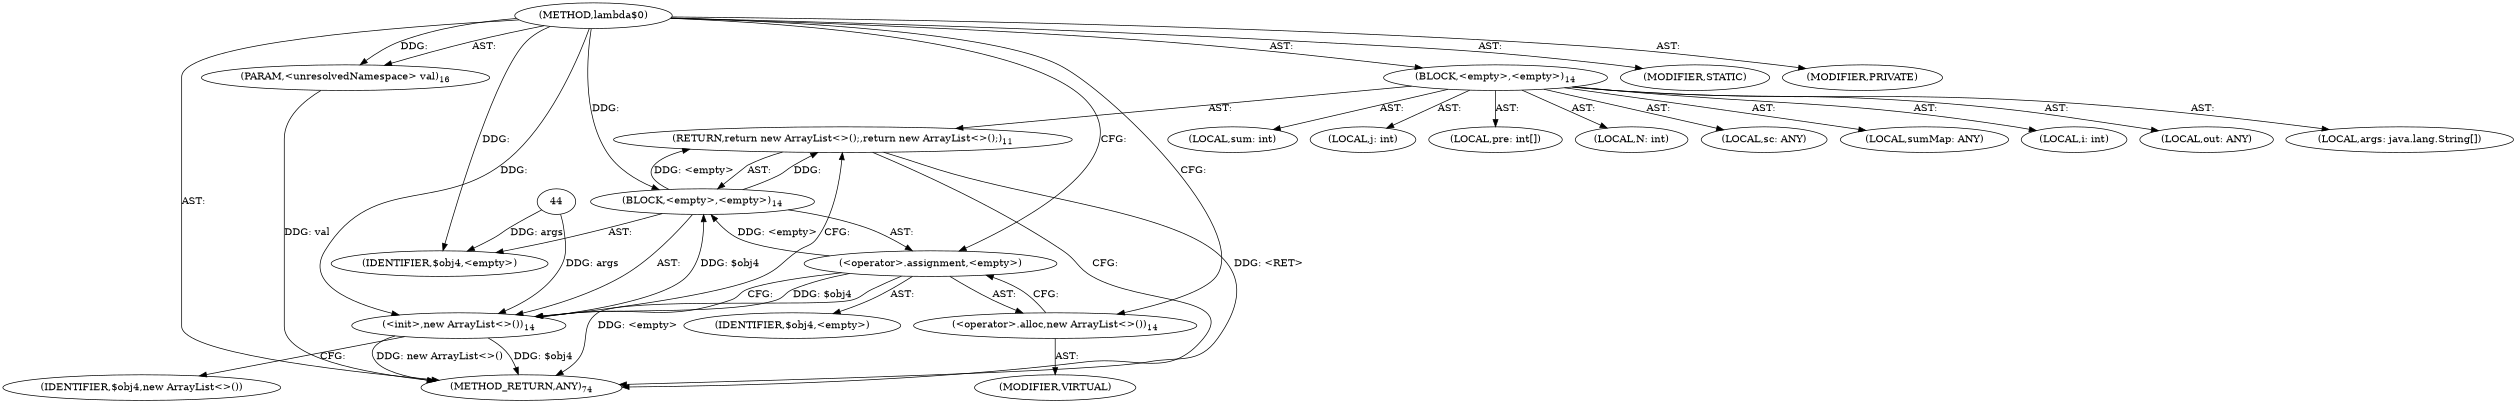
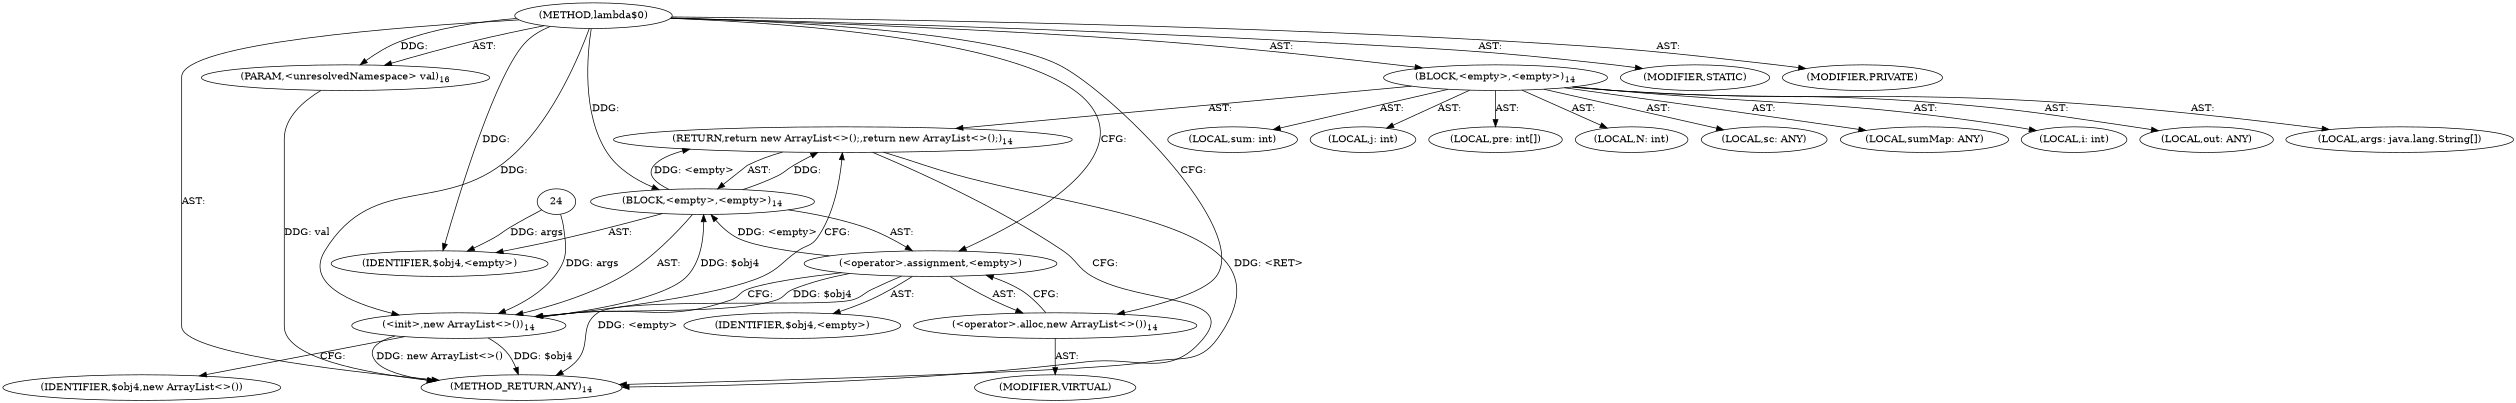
(1008, 139) -> (1008, 139)
(556, 202) -> (556, 202)
(587, 387) -> (587, 387)
